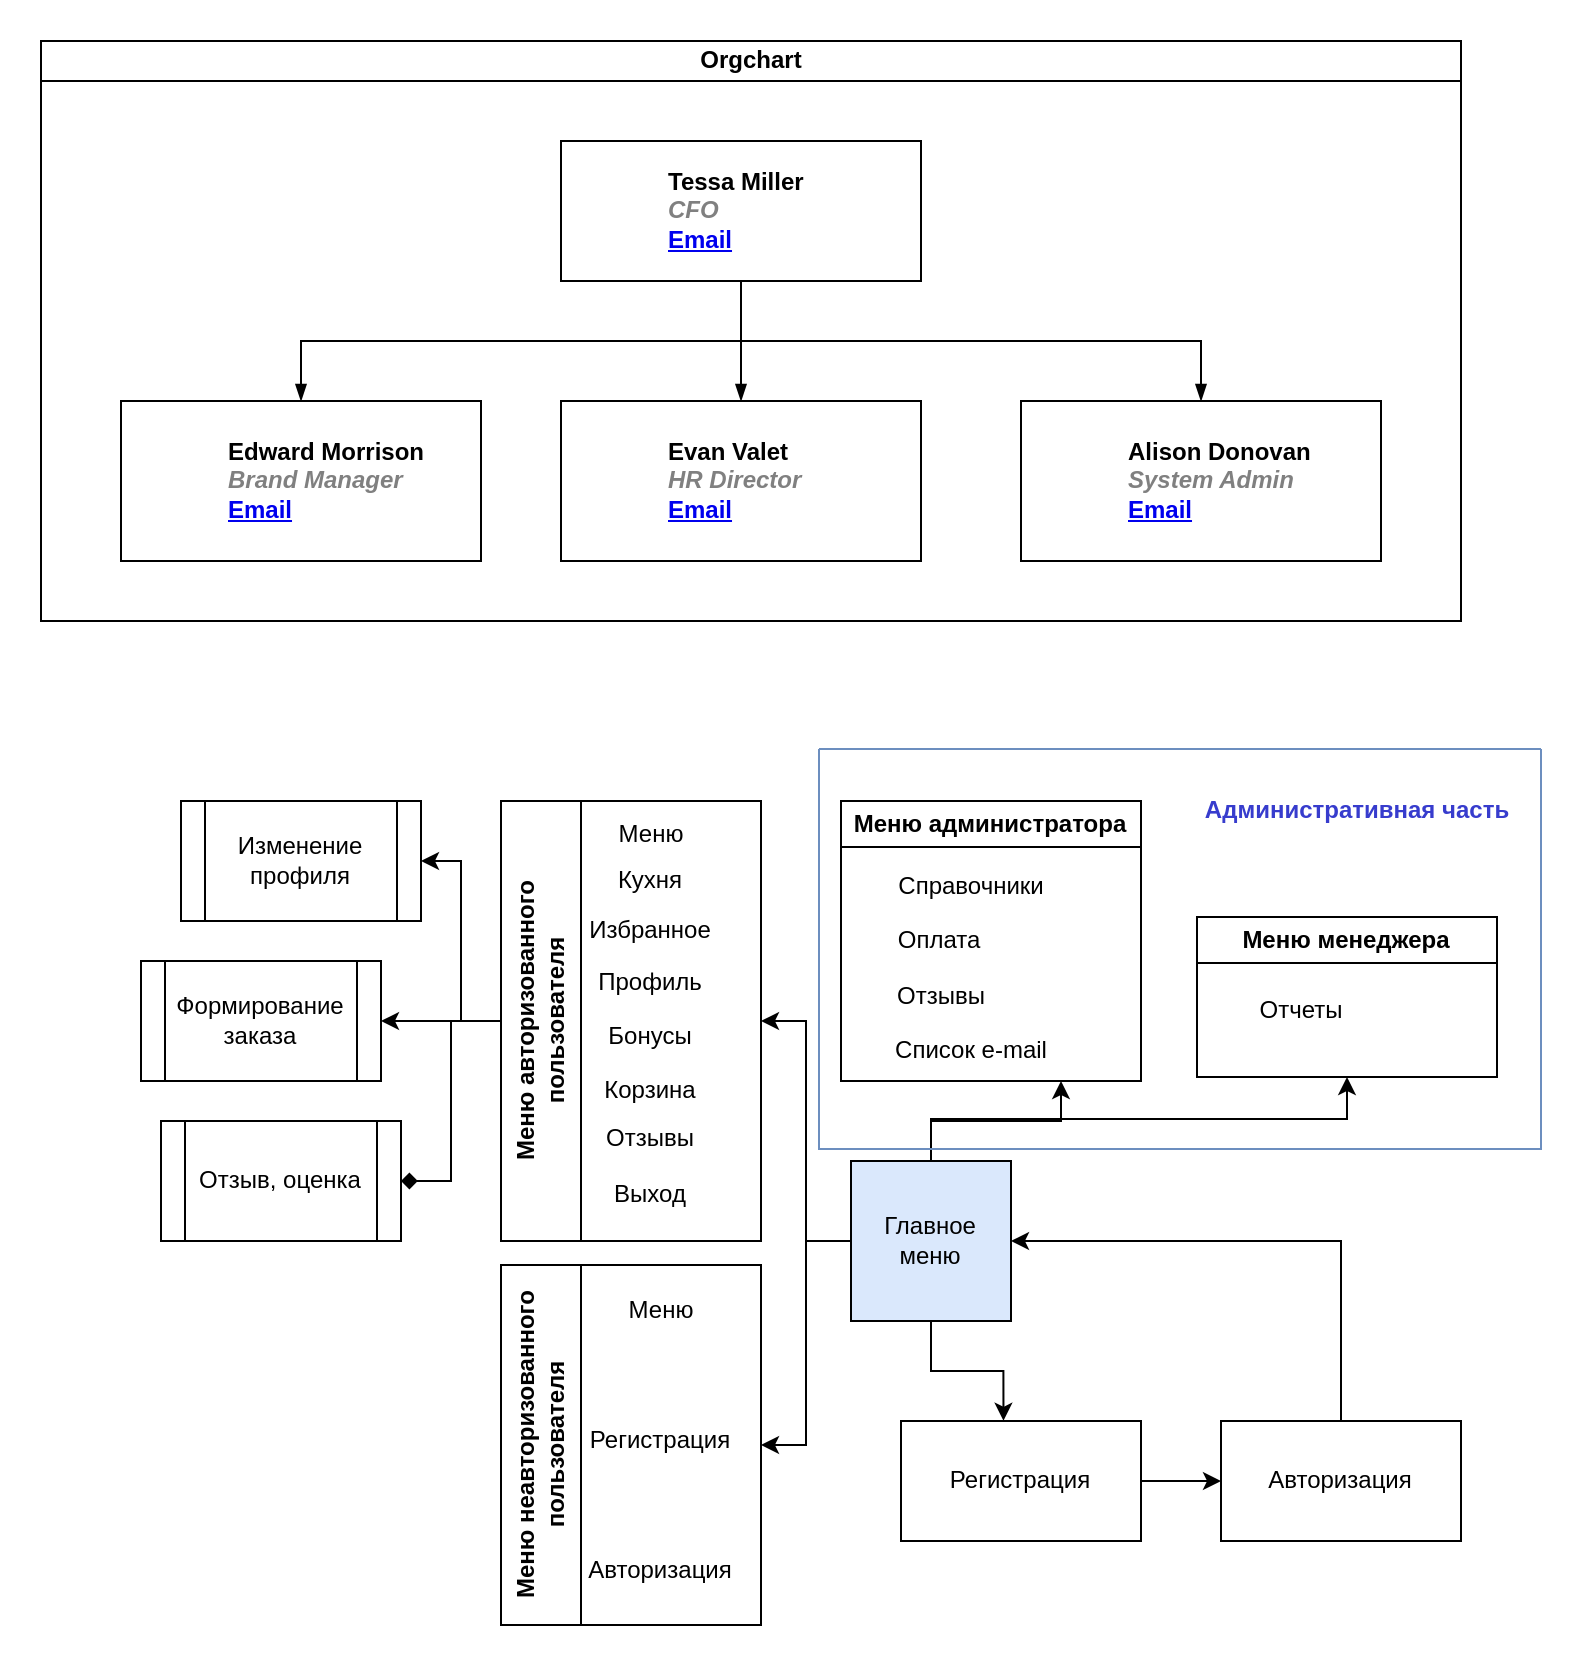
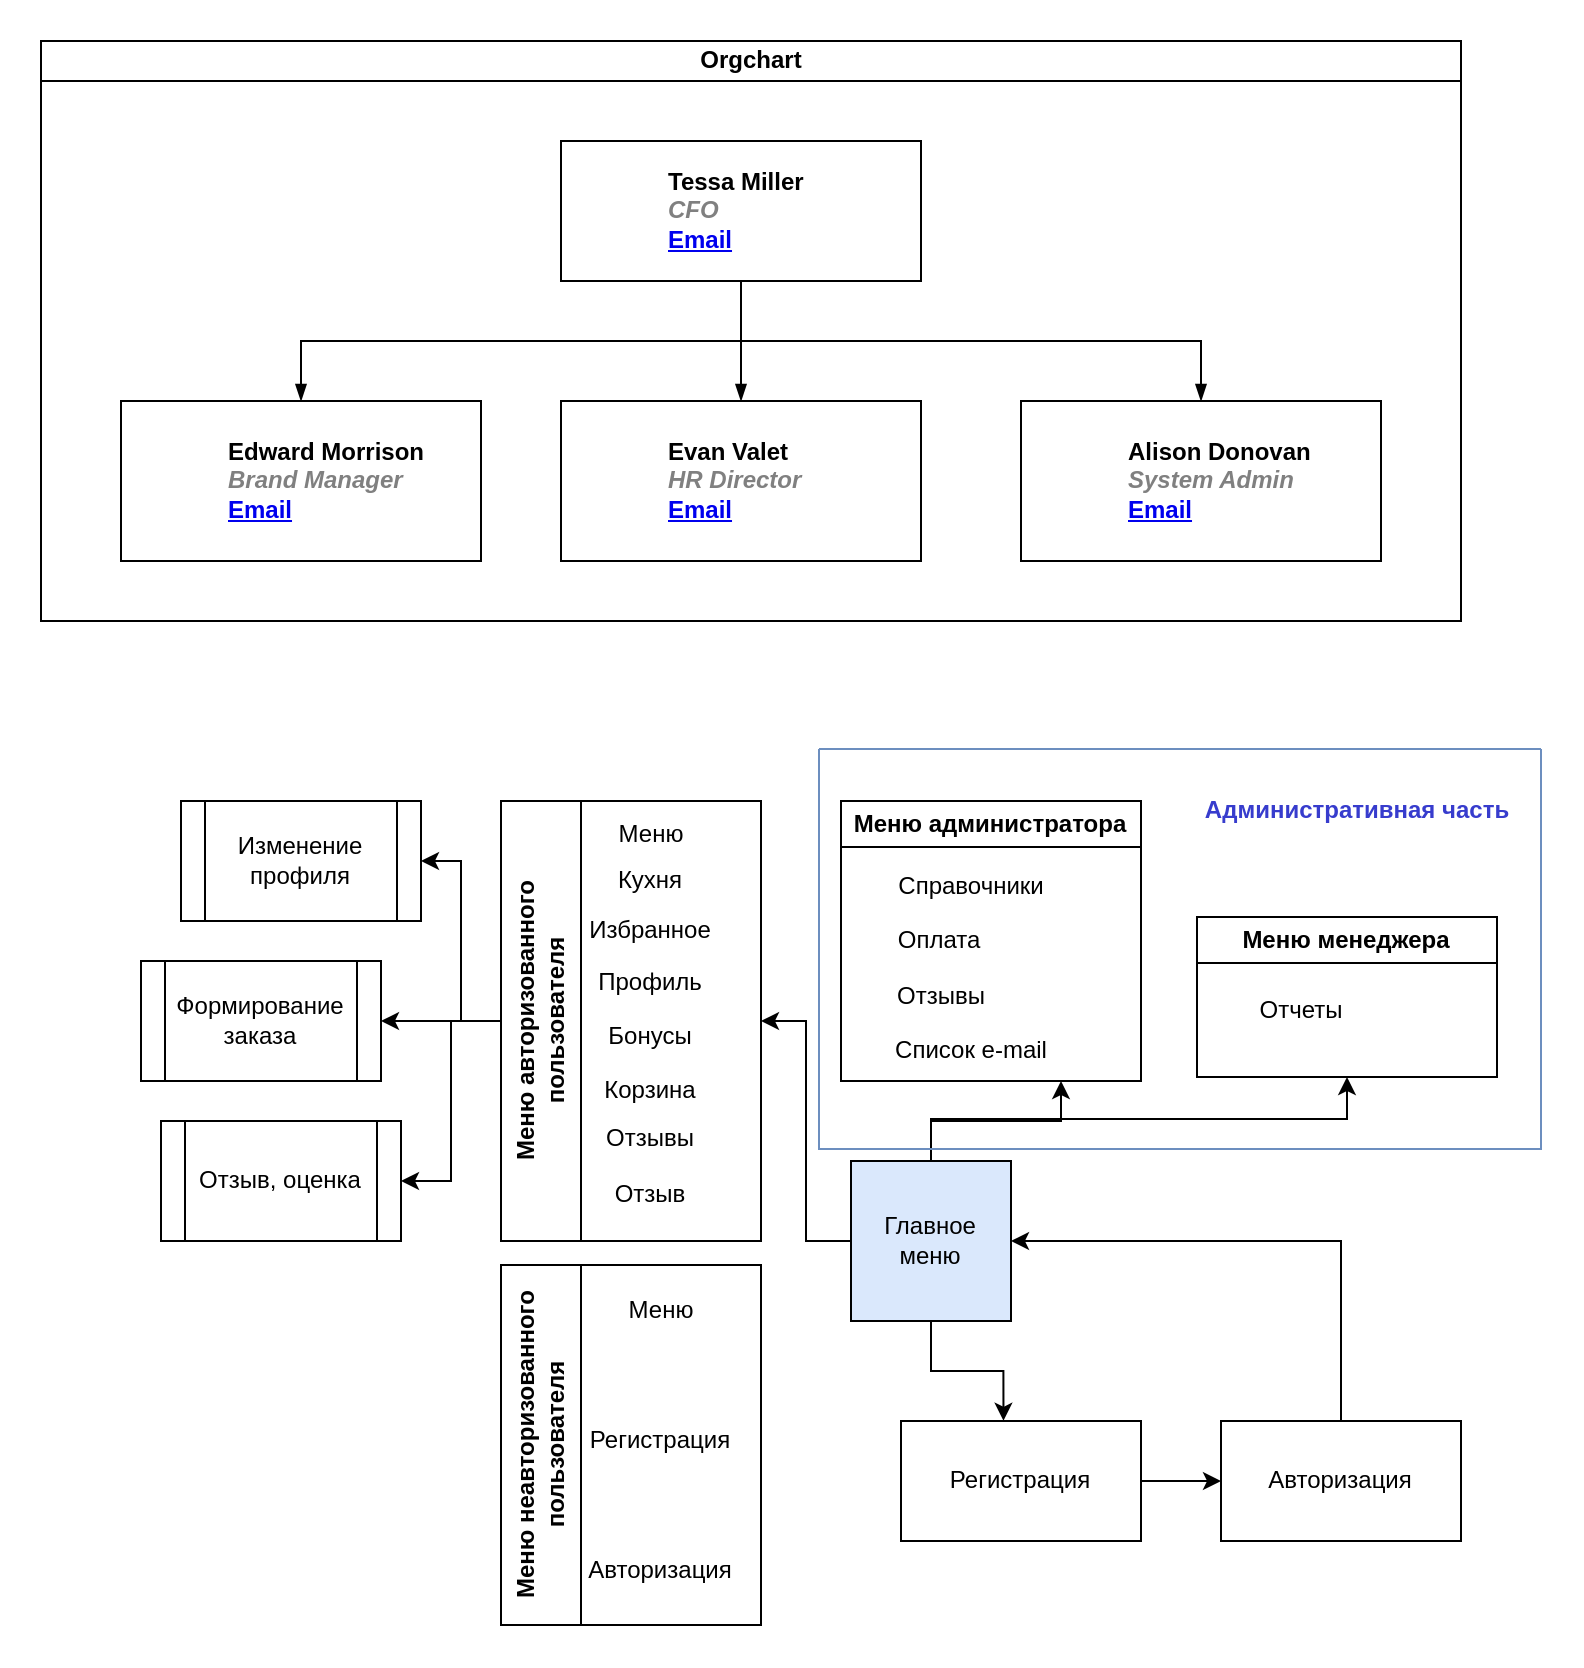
(417, 1181) -> (416, 1181)
(651, 1195) -> (651, 1195)
(806, 1360) -> none
